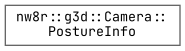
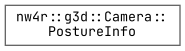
(93, 25) -> (93, 25)
